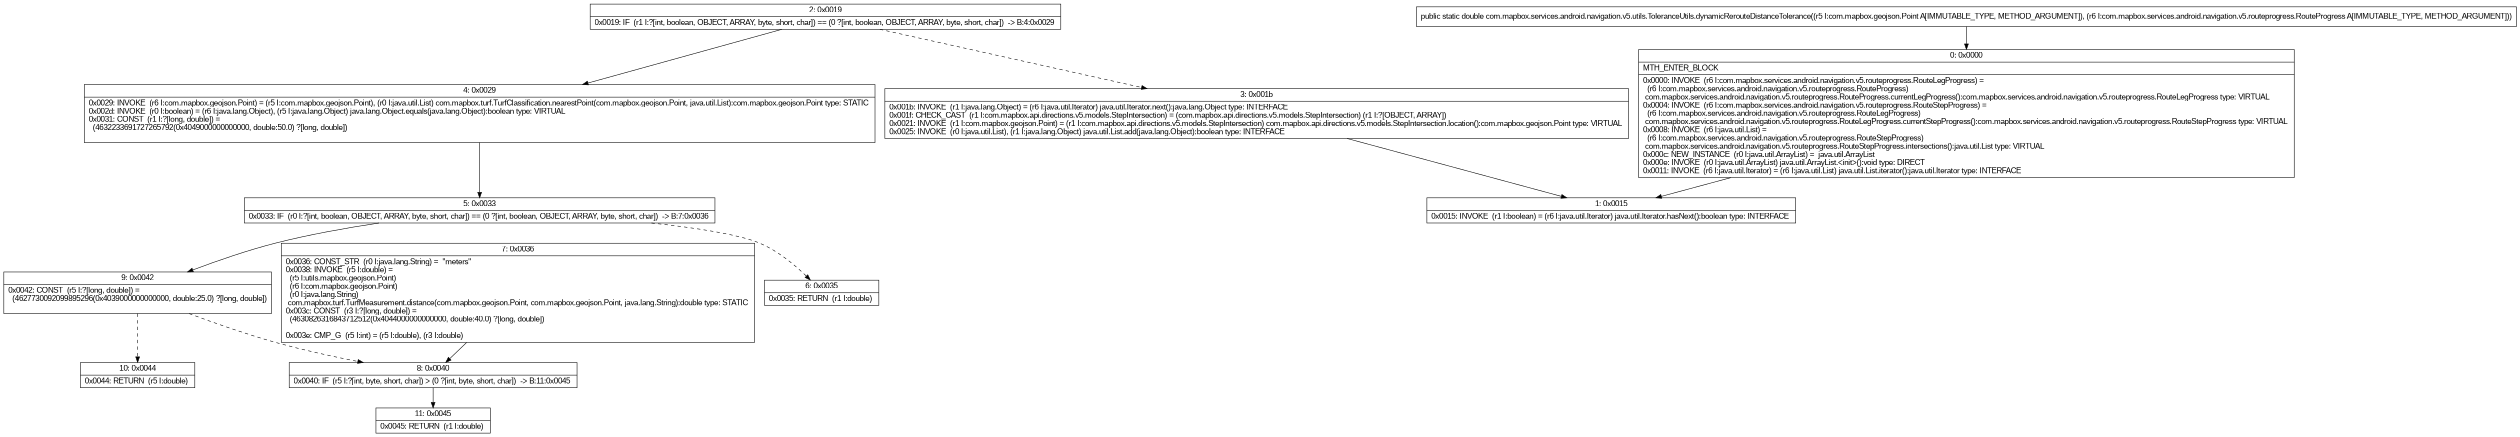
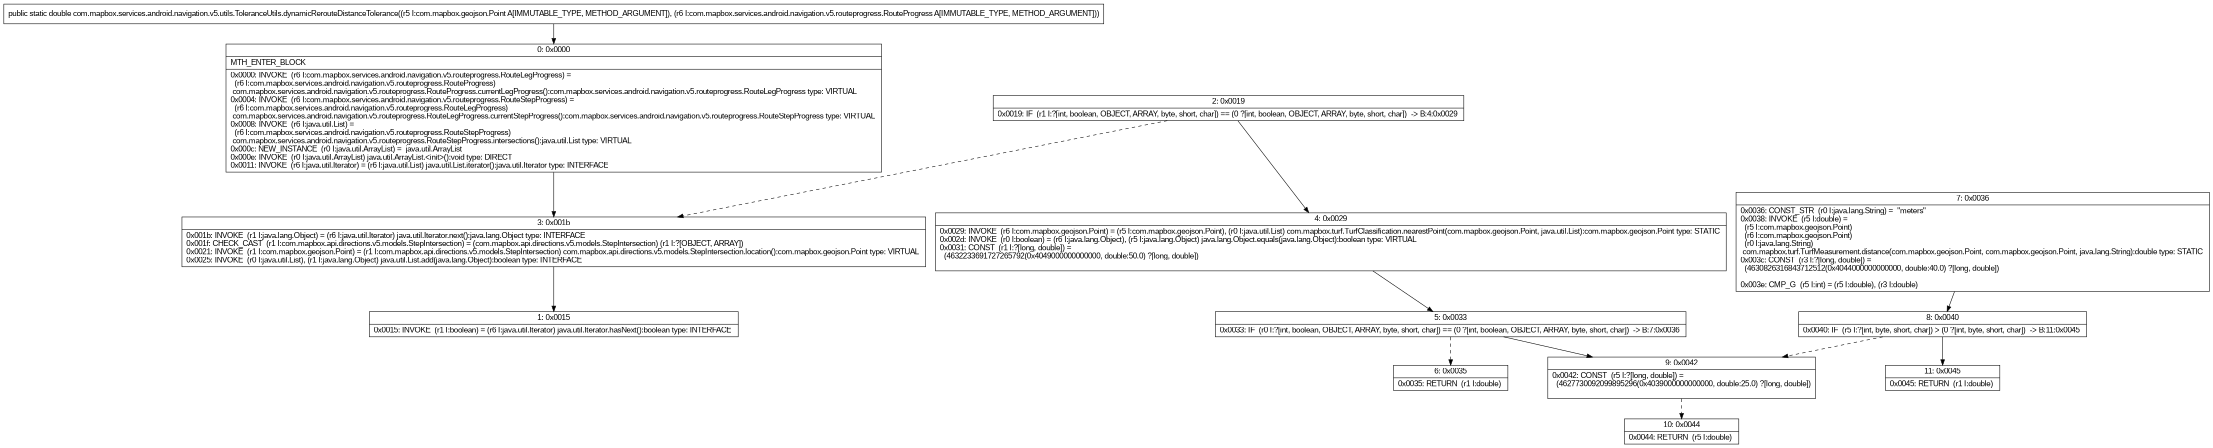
(1696, 187) -> (554, 192)
(341, 278) -> (1797, 227)
(272, 341) -> (1835, 346)
